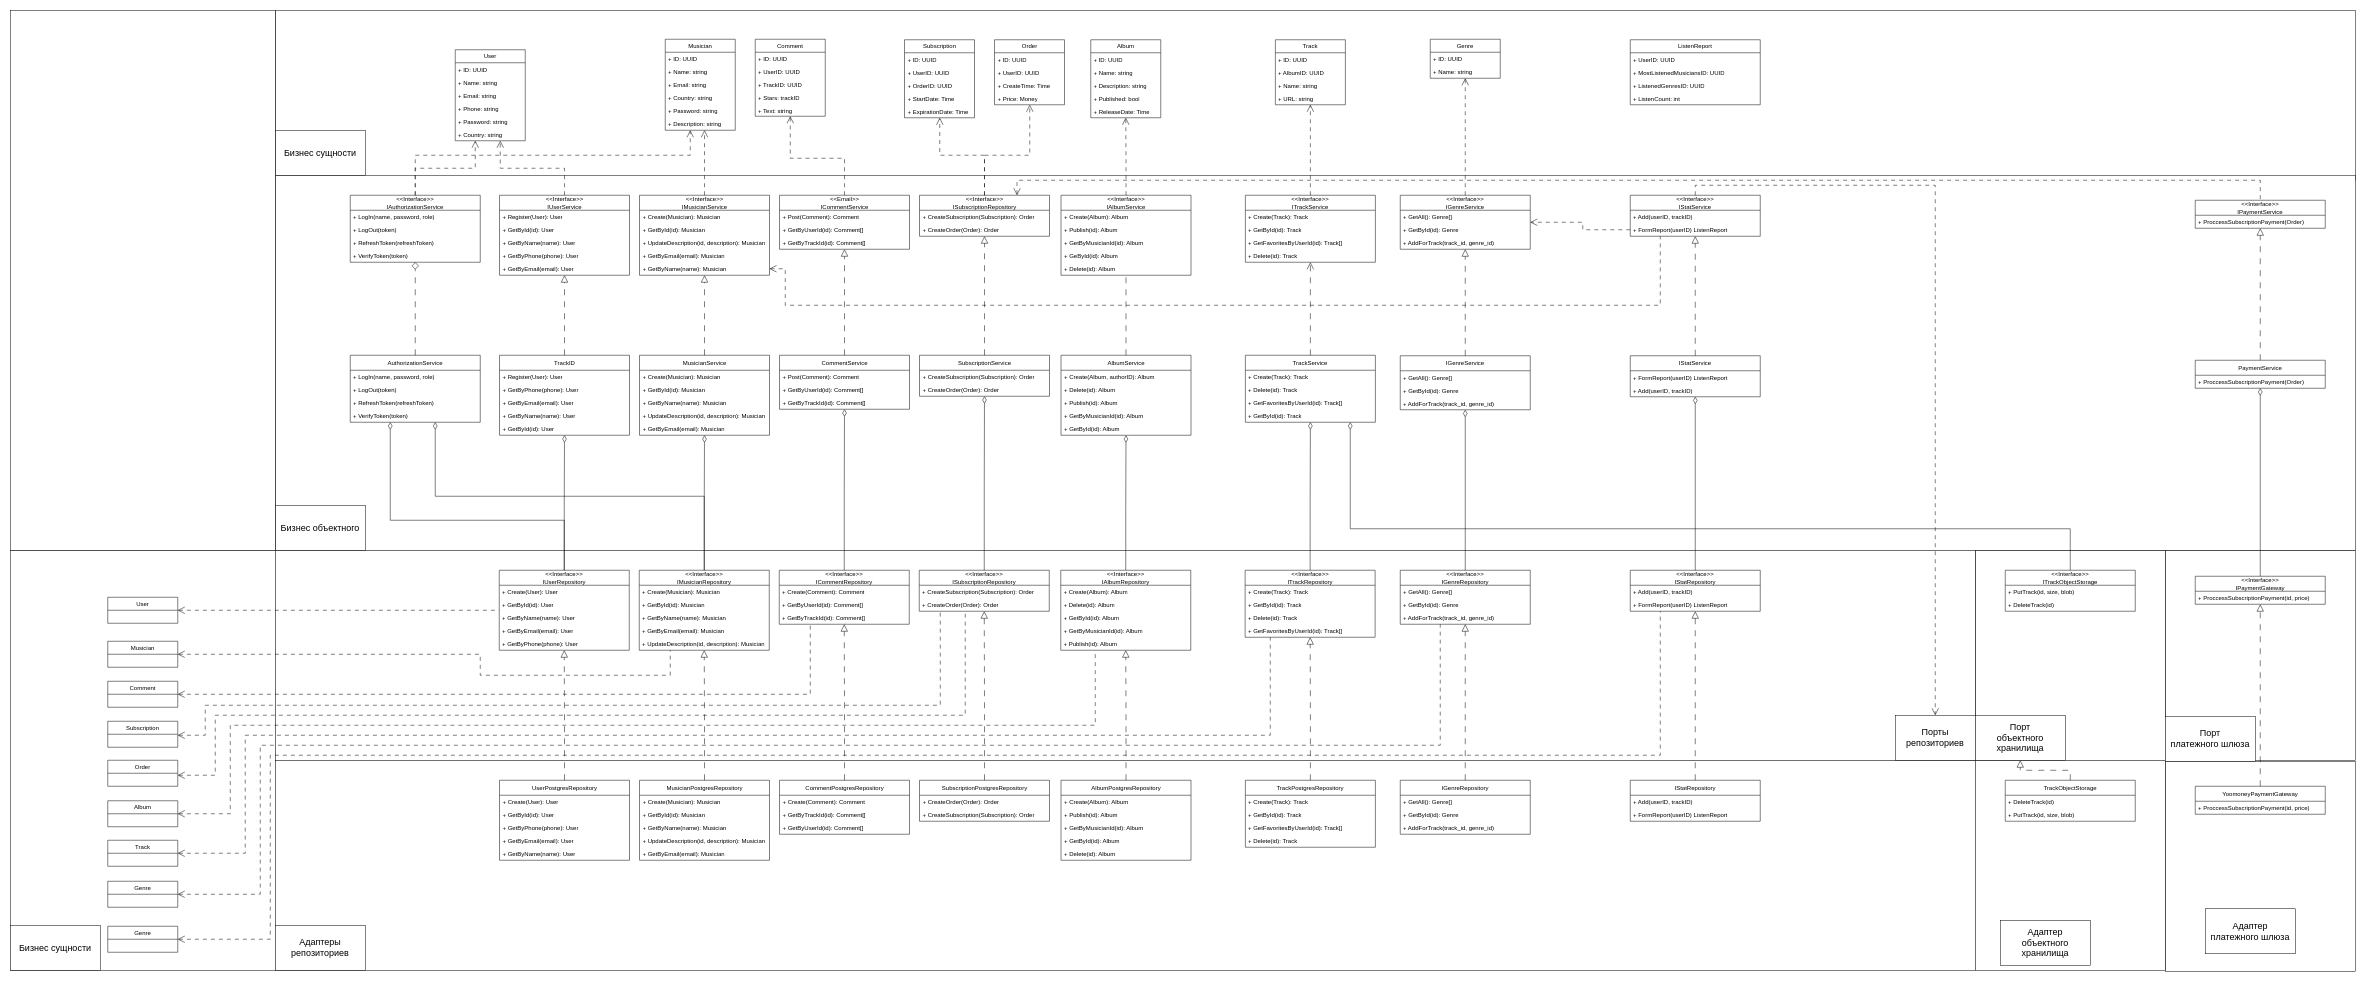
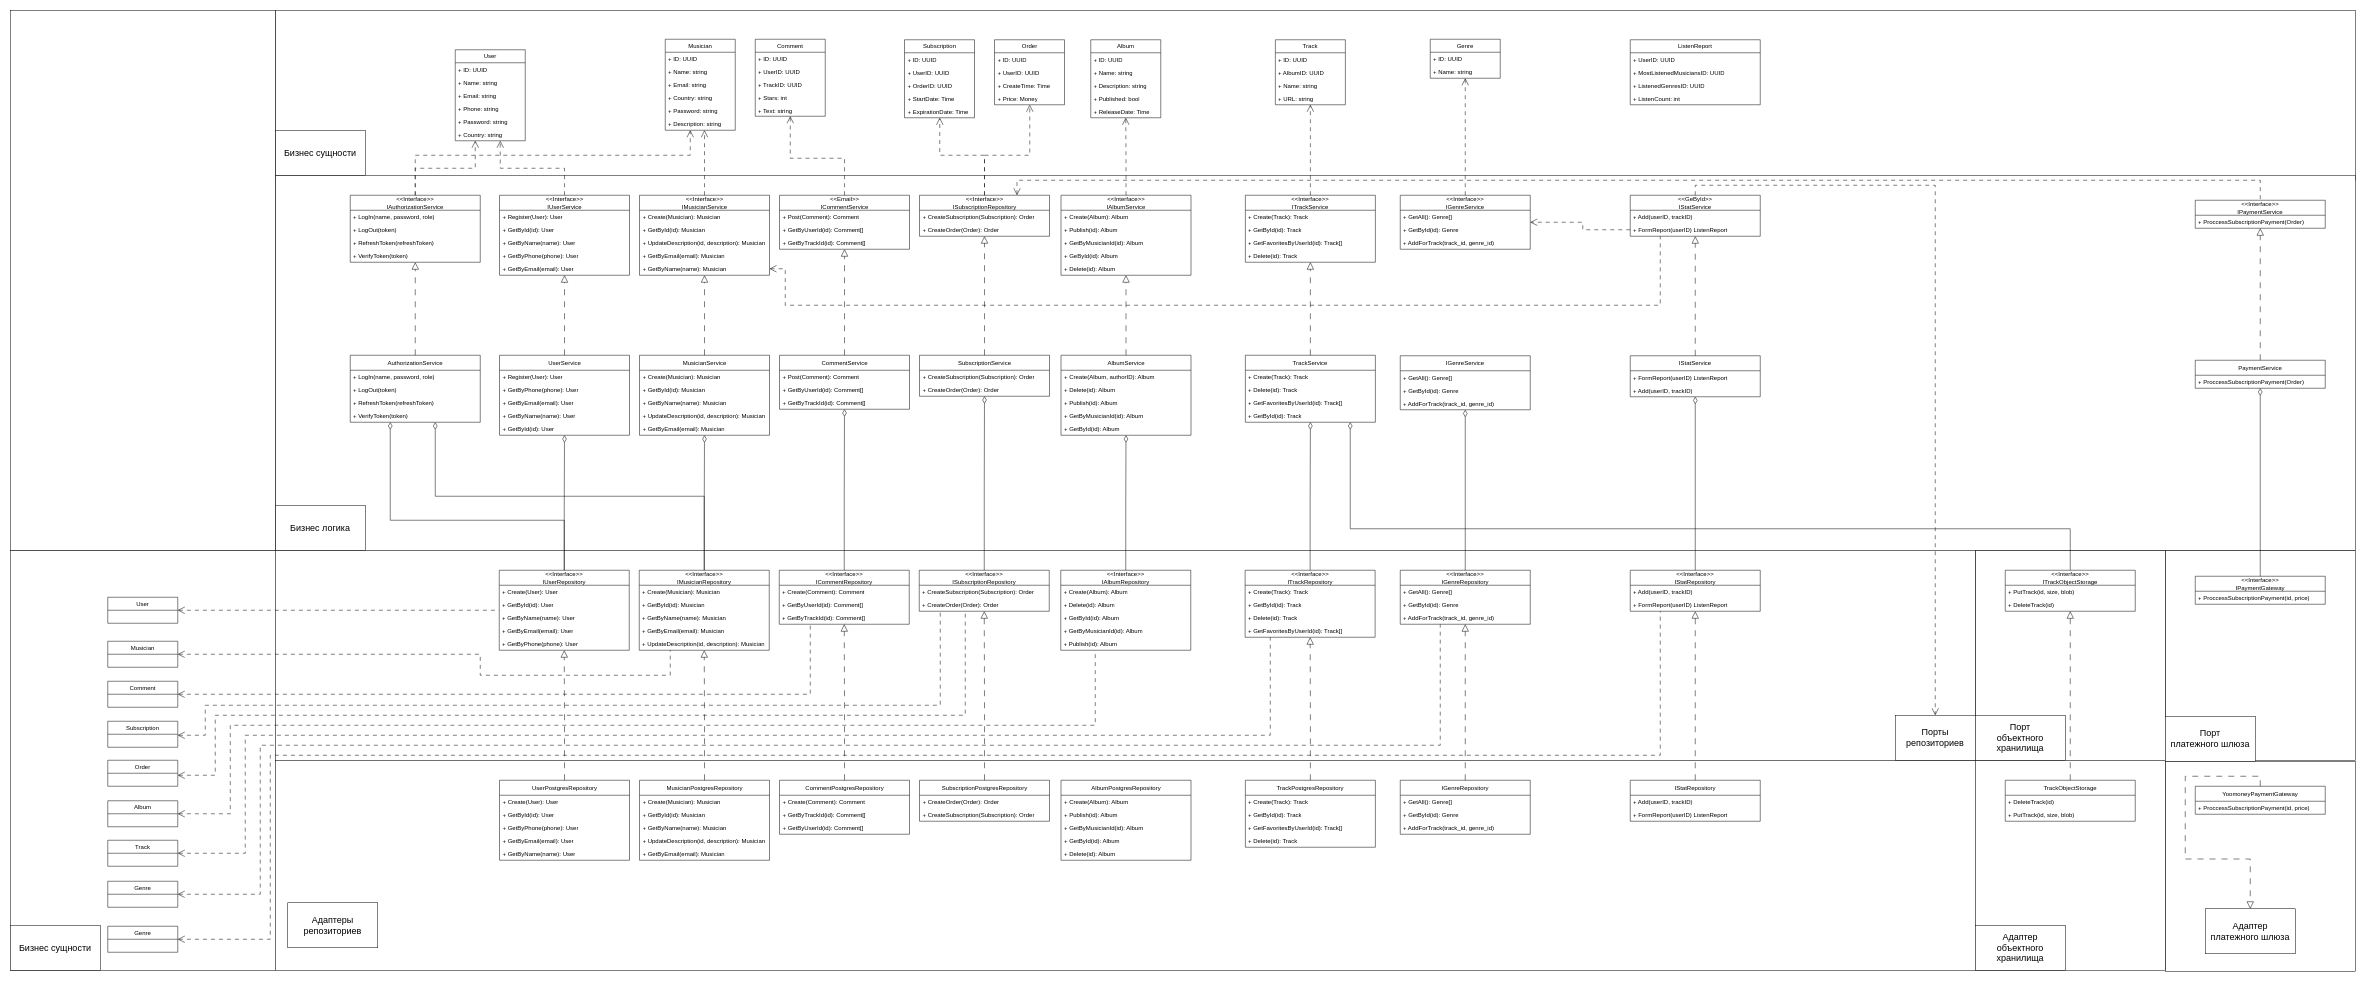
(783, 98) -> (775, 98)
(1695, 203) -> (1695, 203)
(1310, 267) -> (1310, 270)
(415, 270) -> (415, 270)
(1126, 280) -> (1126, 283)
(1465, 307) -> none
(565, 363) -> (565, 363)
(320, 528) -> (320, 528)
(1126, 681) -> none
(2260, 694) -> (2185, 834)
(2044, 770) -> (2070, 694)
(2045, 943) -> (2020, 948)
(320, 948) -> (333, 925)
